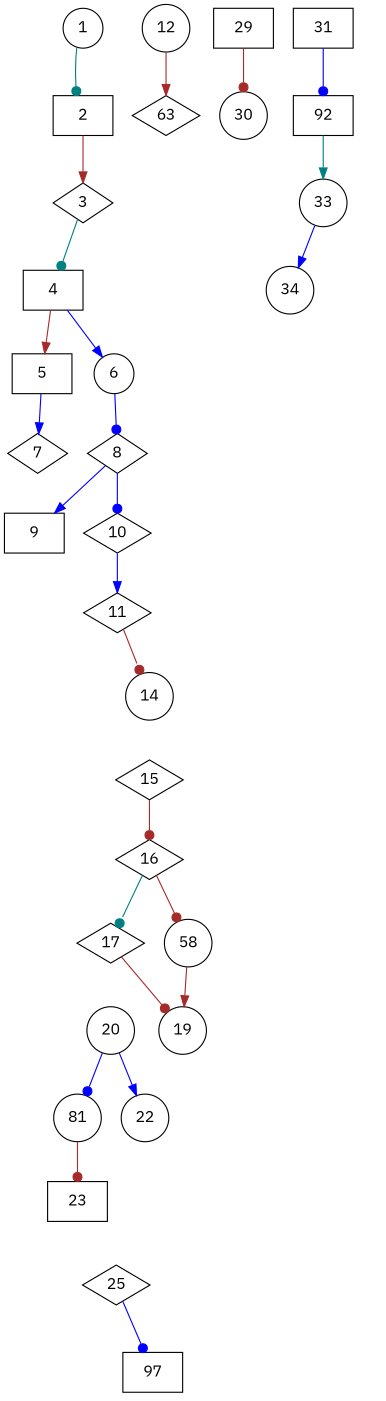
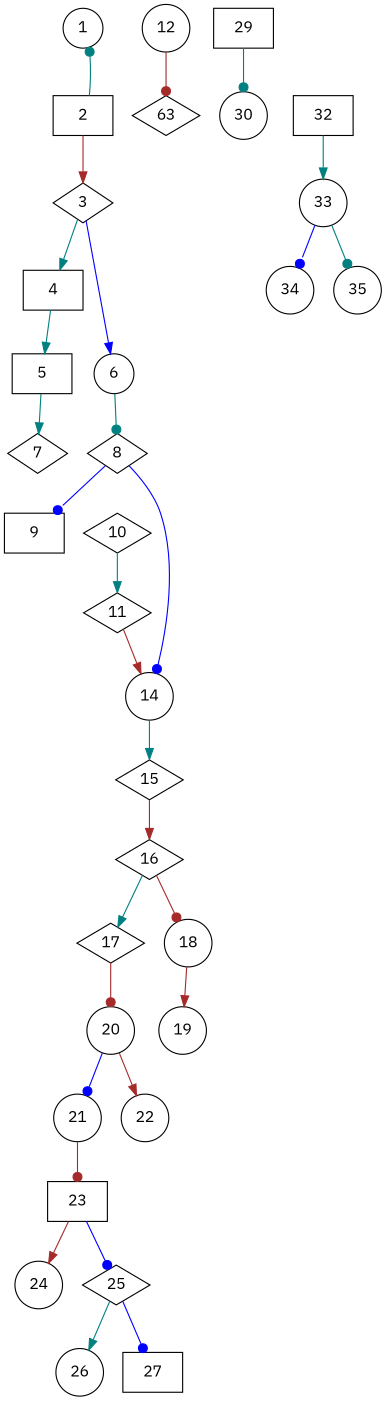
(323, 28) -> none
(244, 65) -> (244, 65)
(76, 67) -> (90, 76)
(166, 69) -> (166, 69)
(323, 116) -> (323, 116)
(70, 240) -> (70, 240)
(309, 241) -> (309, 241)
none -> (358, 290)
(48, 326) -> (48, 326)
(81, 329) -> (97, 282)
(40, 408) -> (40, 408)
(115, 409) -> (115, 409)
(84, 486) -> (84, 485)
(117, 489) -> (169, 560)
(117, 568) -> (117, 567)
(130, 646) -> (130, 646)
none -> (149, 734)
(149, 815) -> (149, 815)
(132, 896) -> (132, 896)
(188, 943) -> (188, 943)
(142, 981) -> (111, 980)
(126, 1069) -> (126, 1069)
(77, 1118) -> (77, 1118)
none -> (96, 1241)
none -> (39, 1285)
none -> (80, 1372)
(153, 1372) -> (153, 1372)
